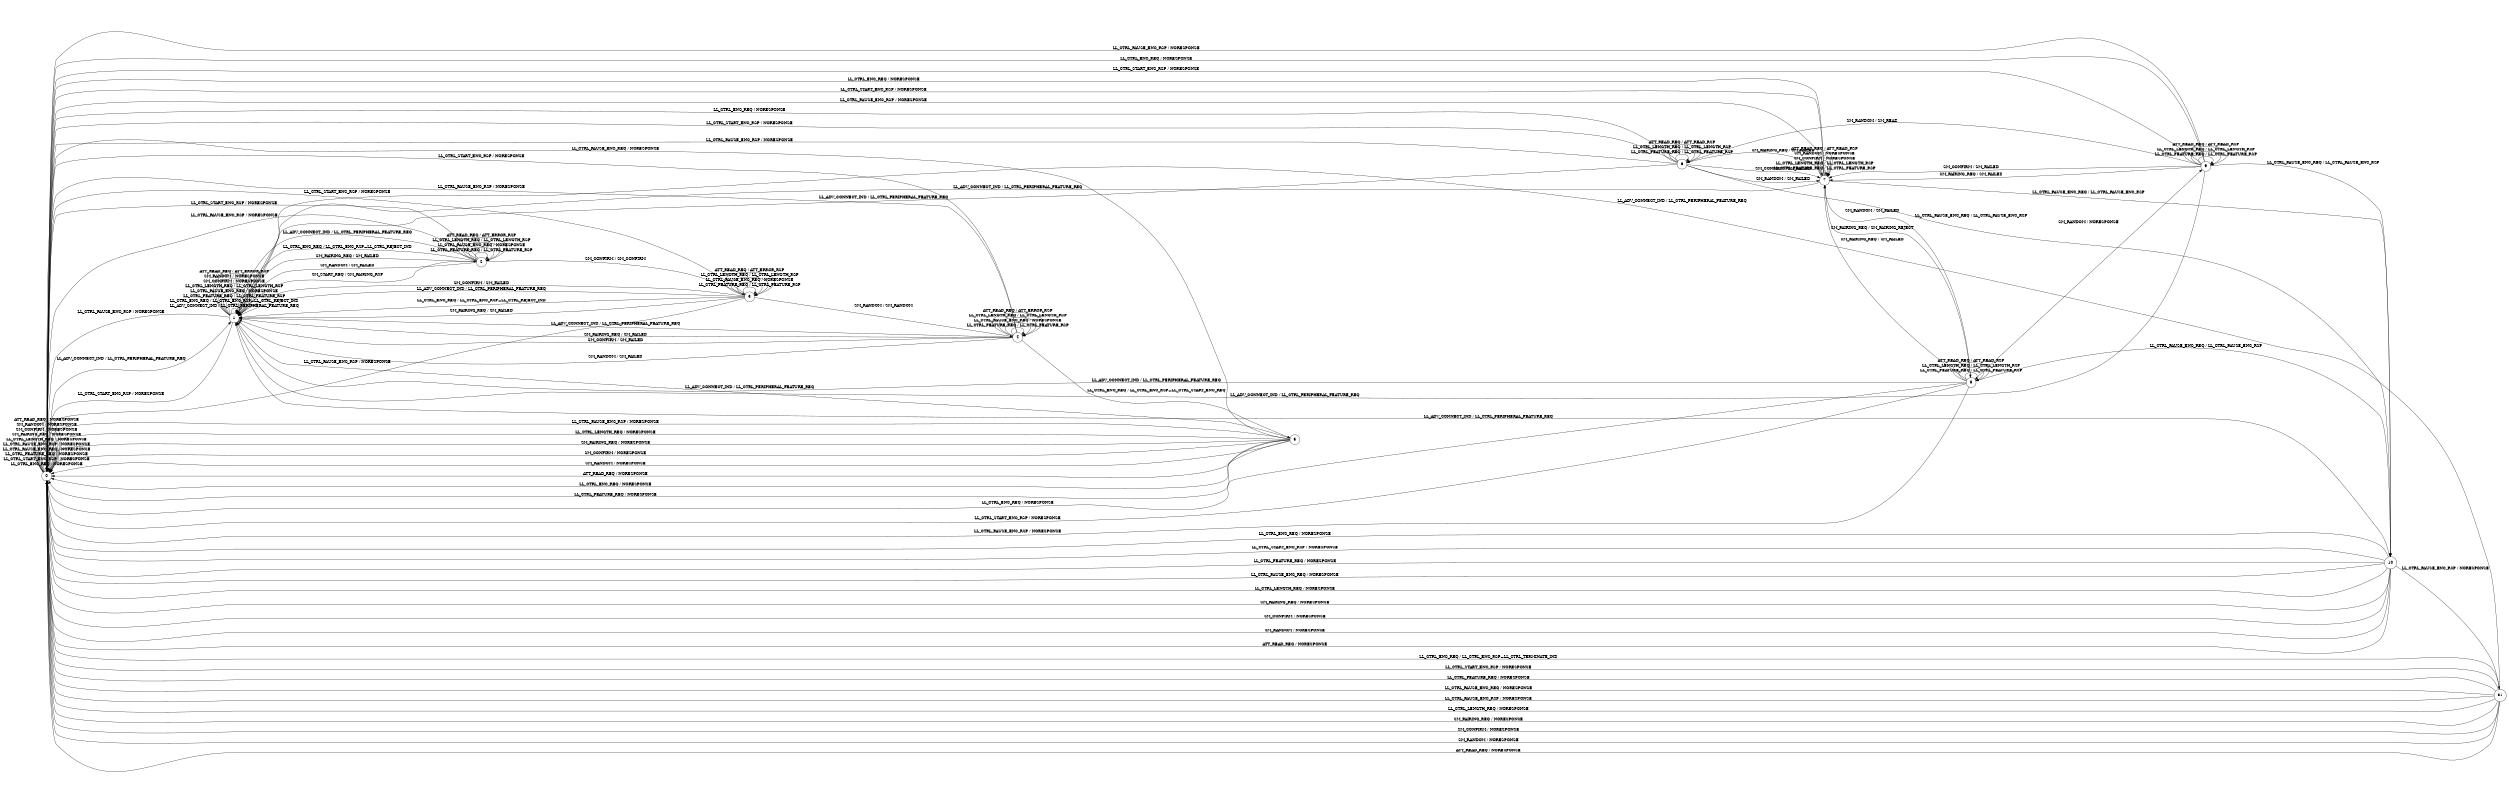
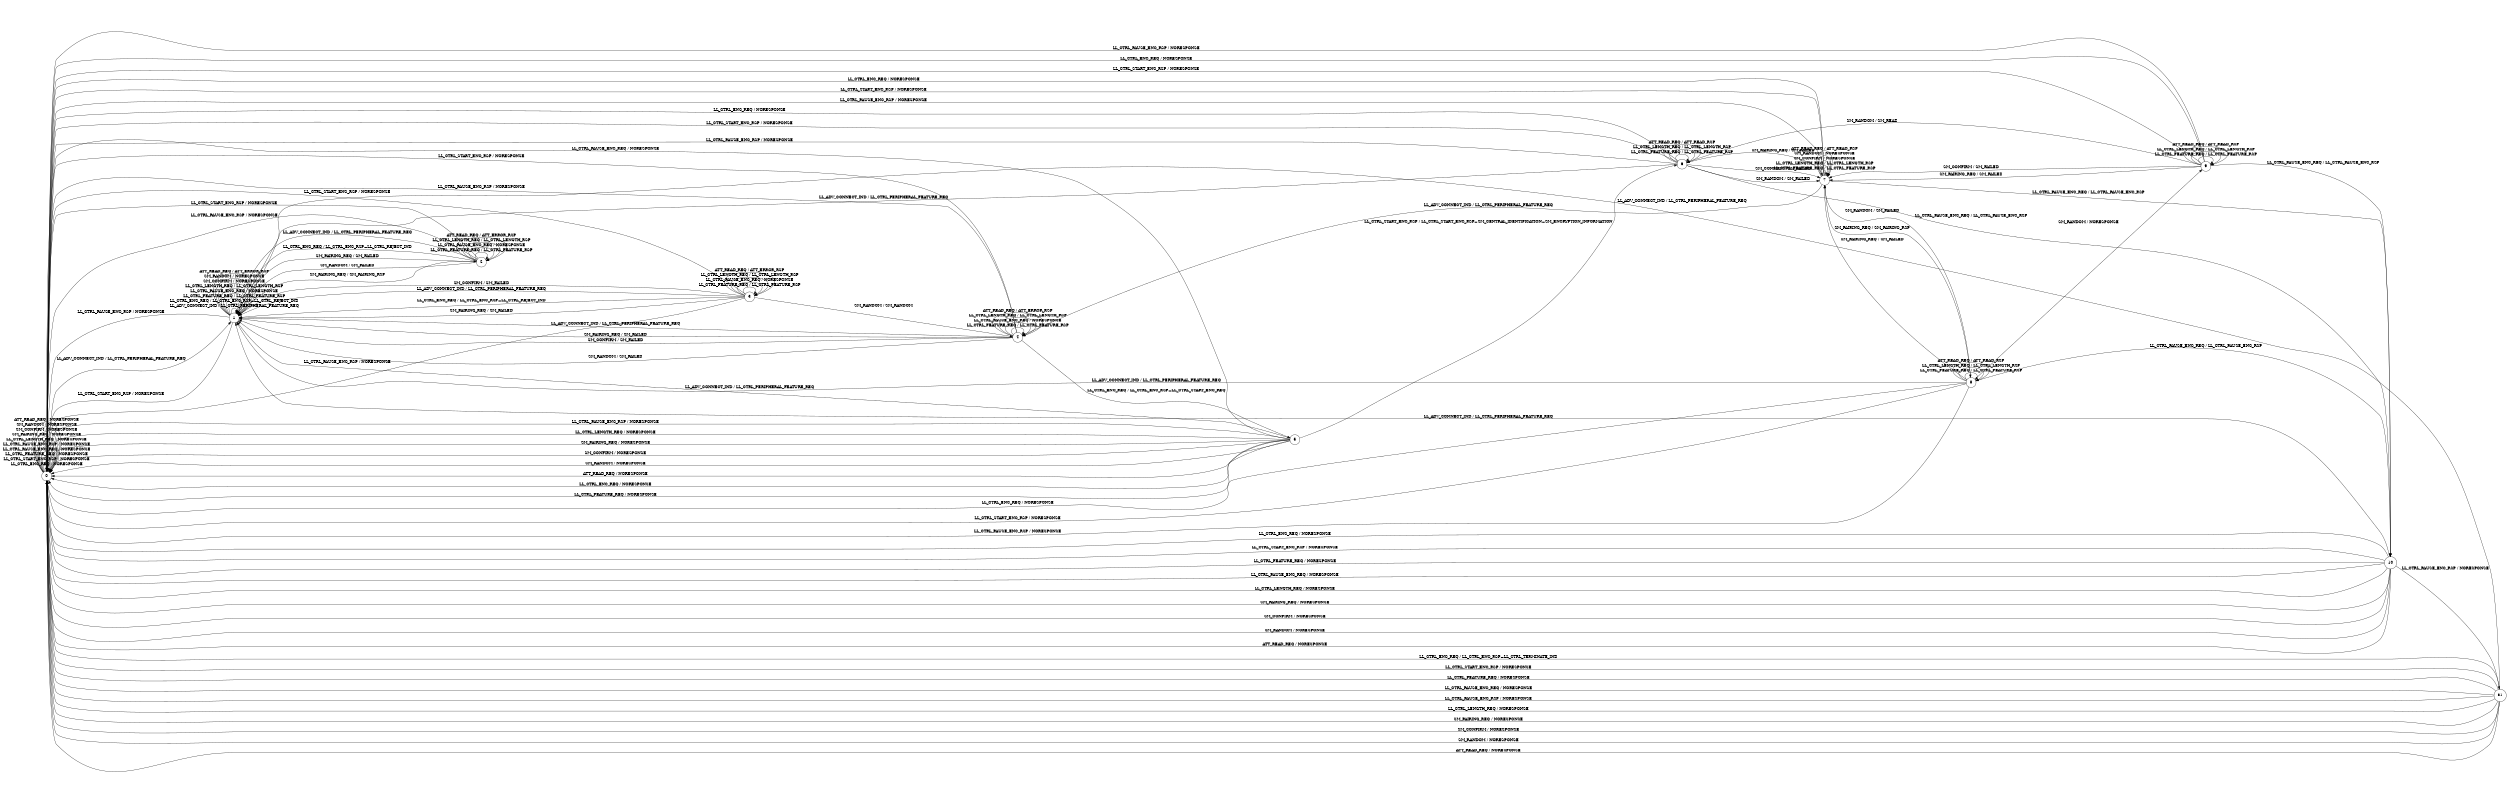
(999, 189) -> (1417, 212)
(1872, 228) -> (1872, 228)
(617, 264) -> none
(347, 275) -> (347, 275)
none -> (1514, 329)
(1267, 397) -> none
